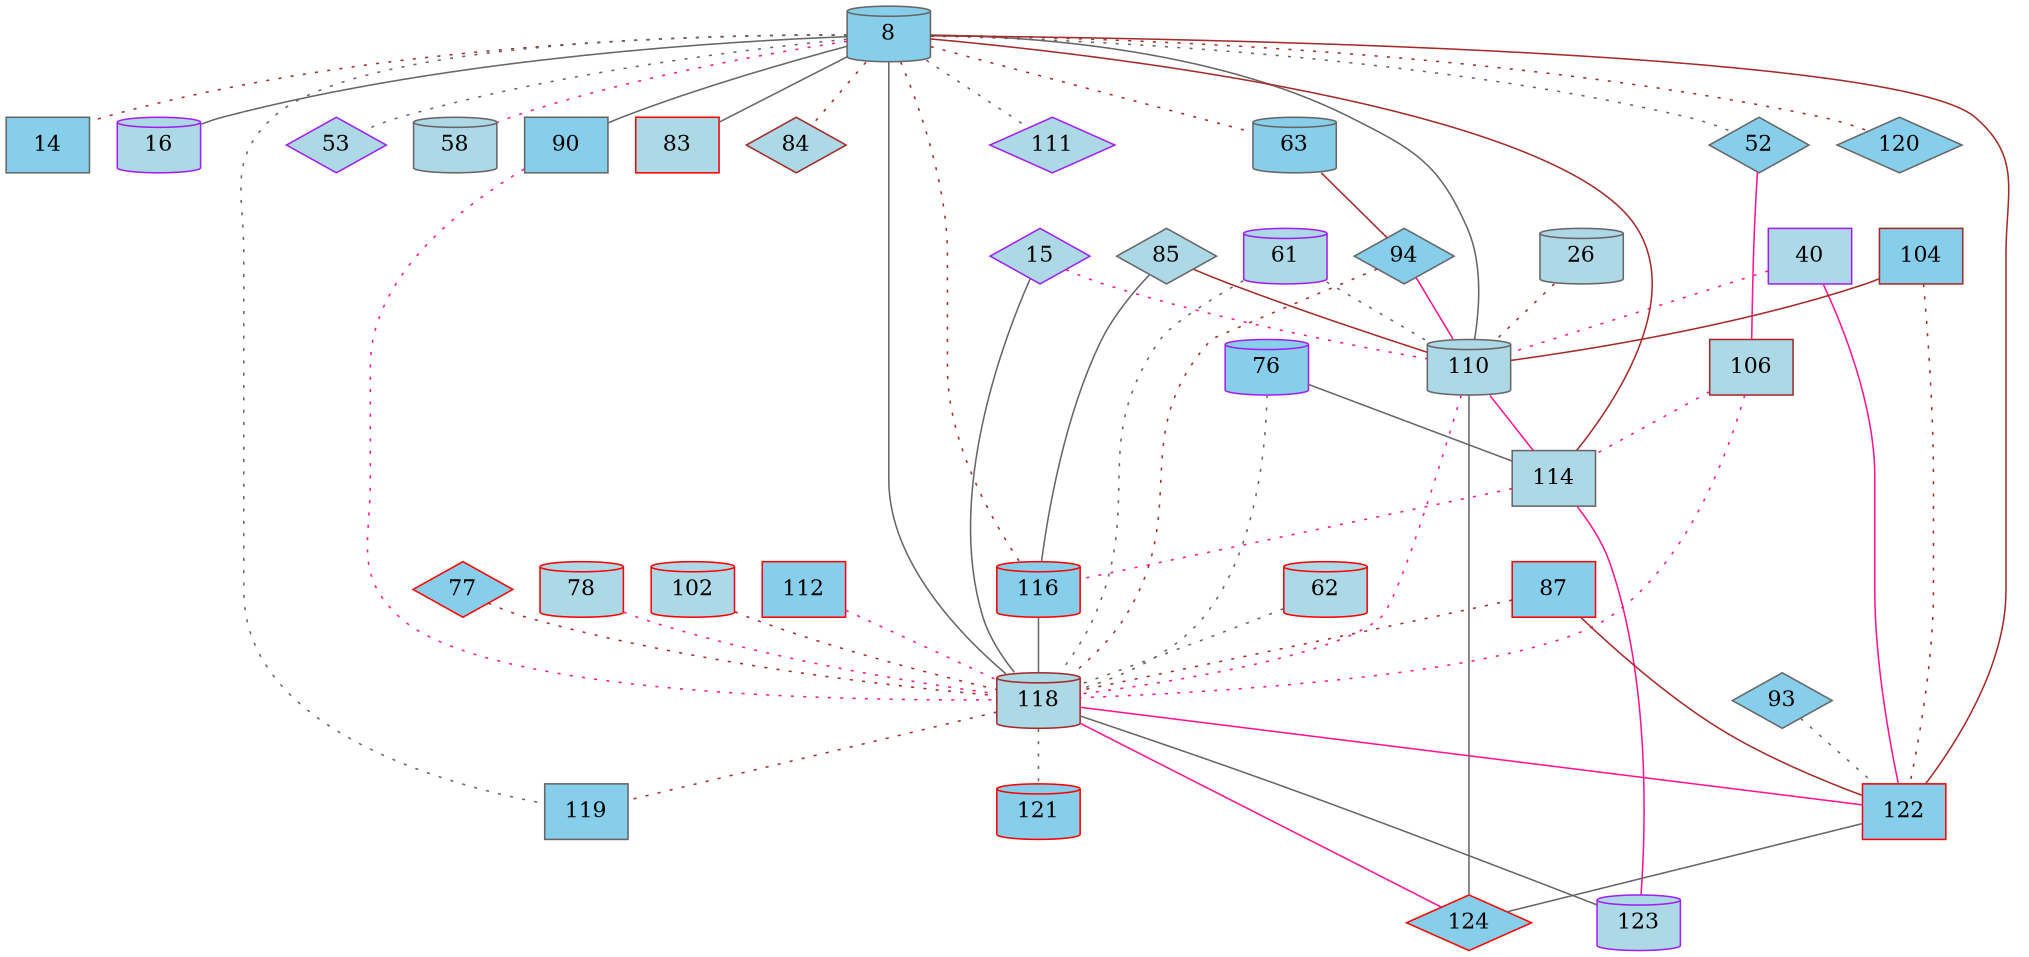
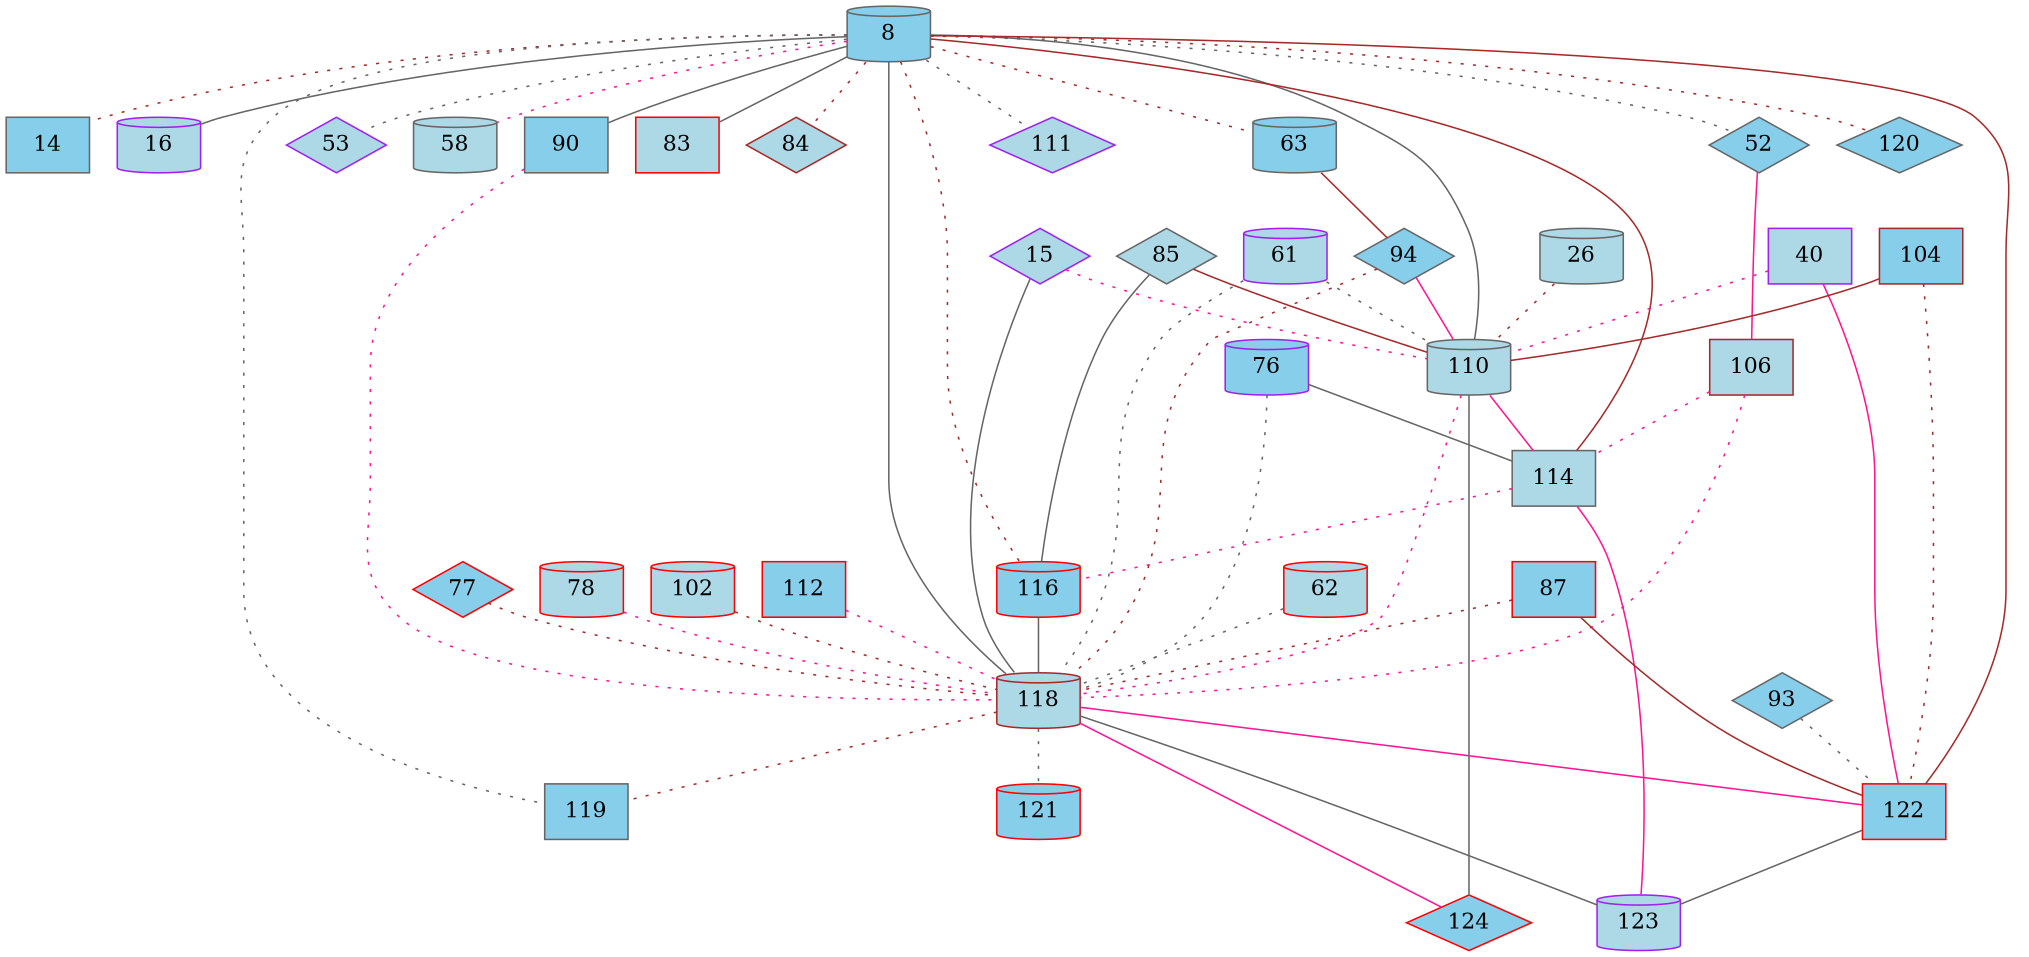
(1685, 868) -> (1771, 867)
